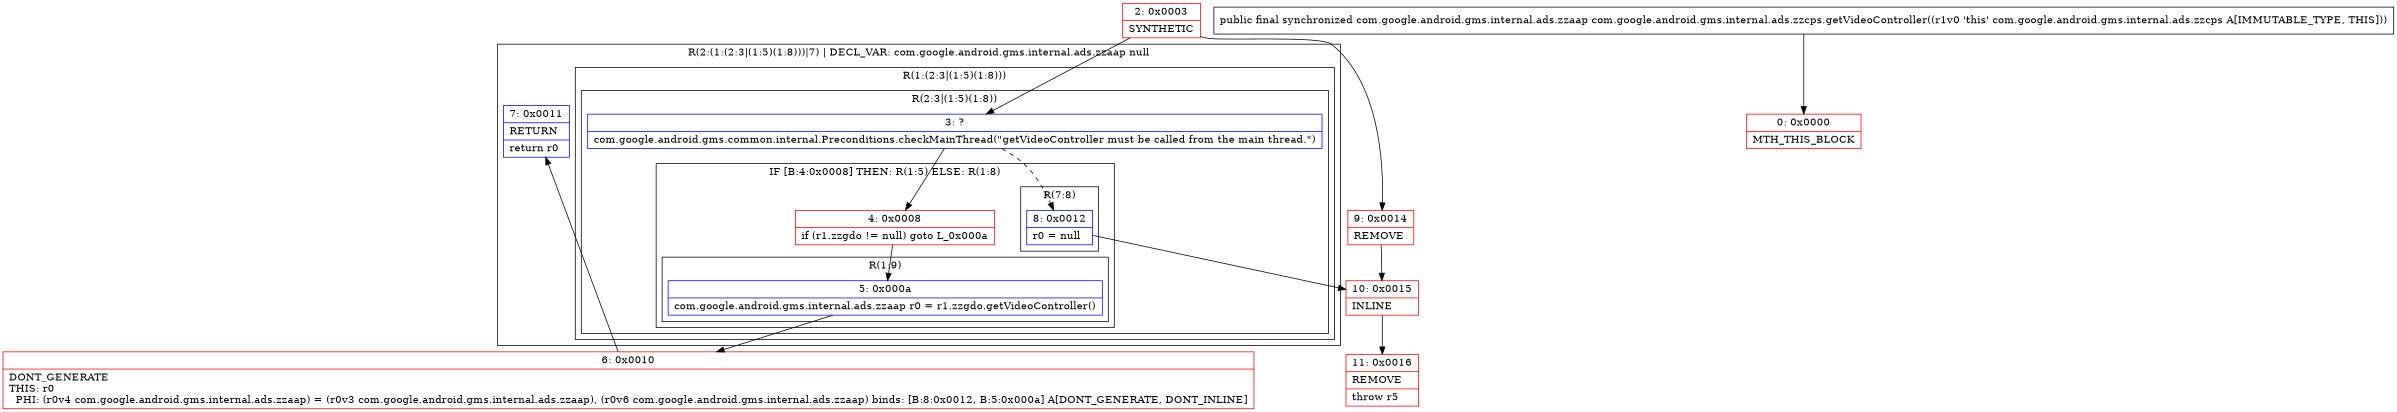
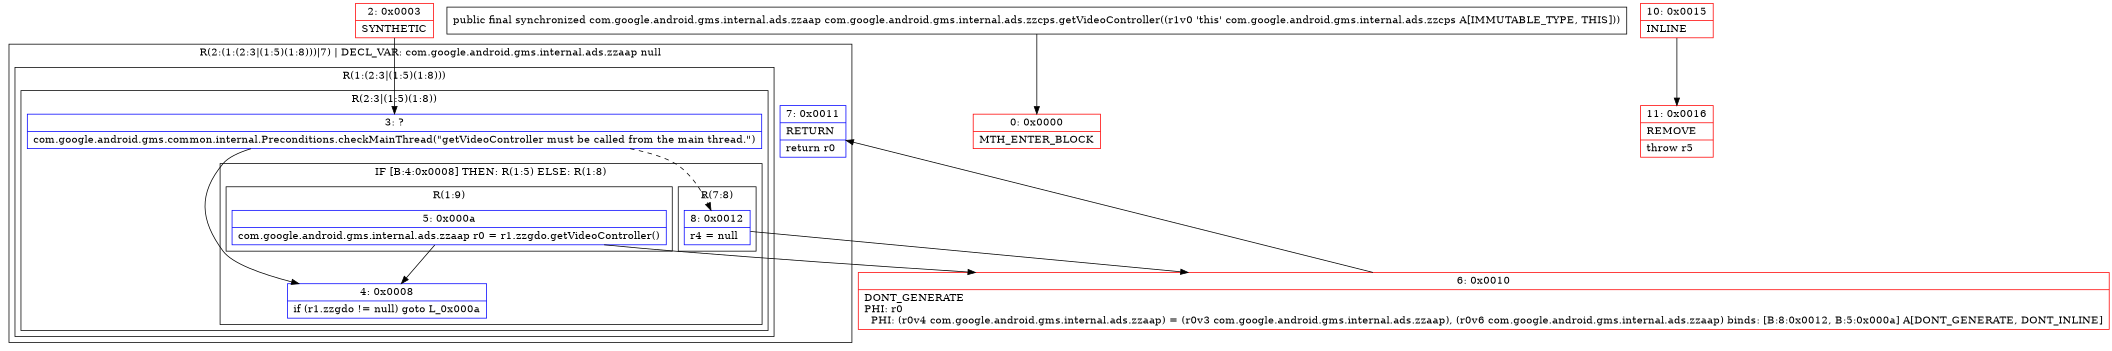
(1804, 140) -> (1037, 140)
(895, 228) -> (387, 301)
(1381, 228) -> none
(1057, 236) -> (714, 236)
(890, 262) -> (421, 261)
(1216, 262) -> (965, 252)
(34, 389) -> (886, 309)
